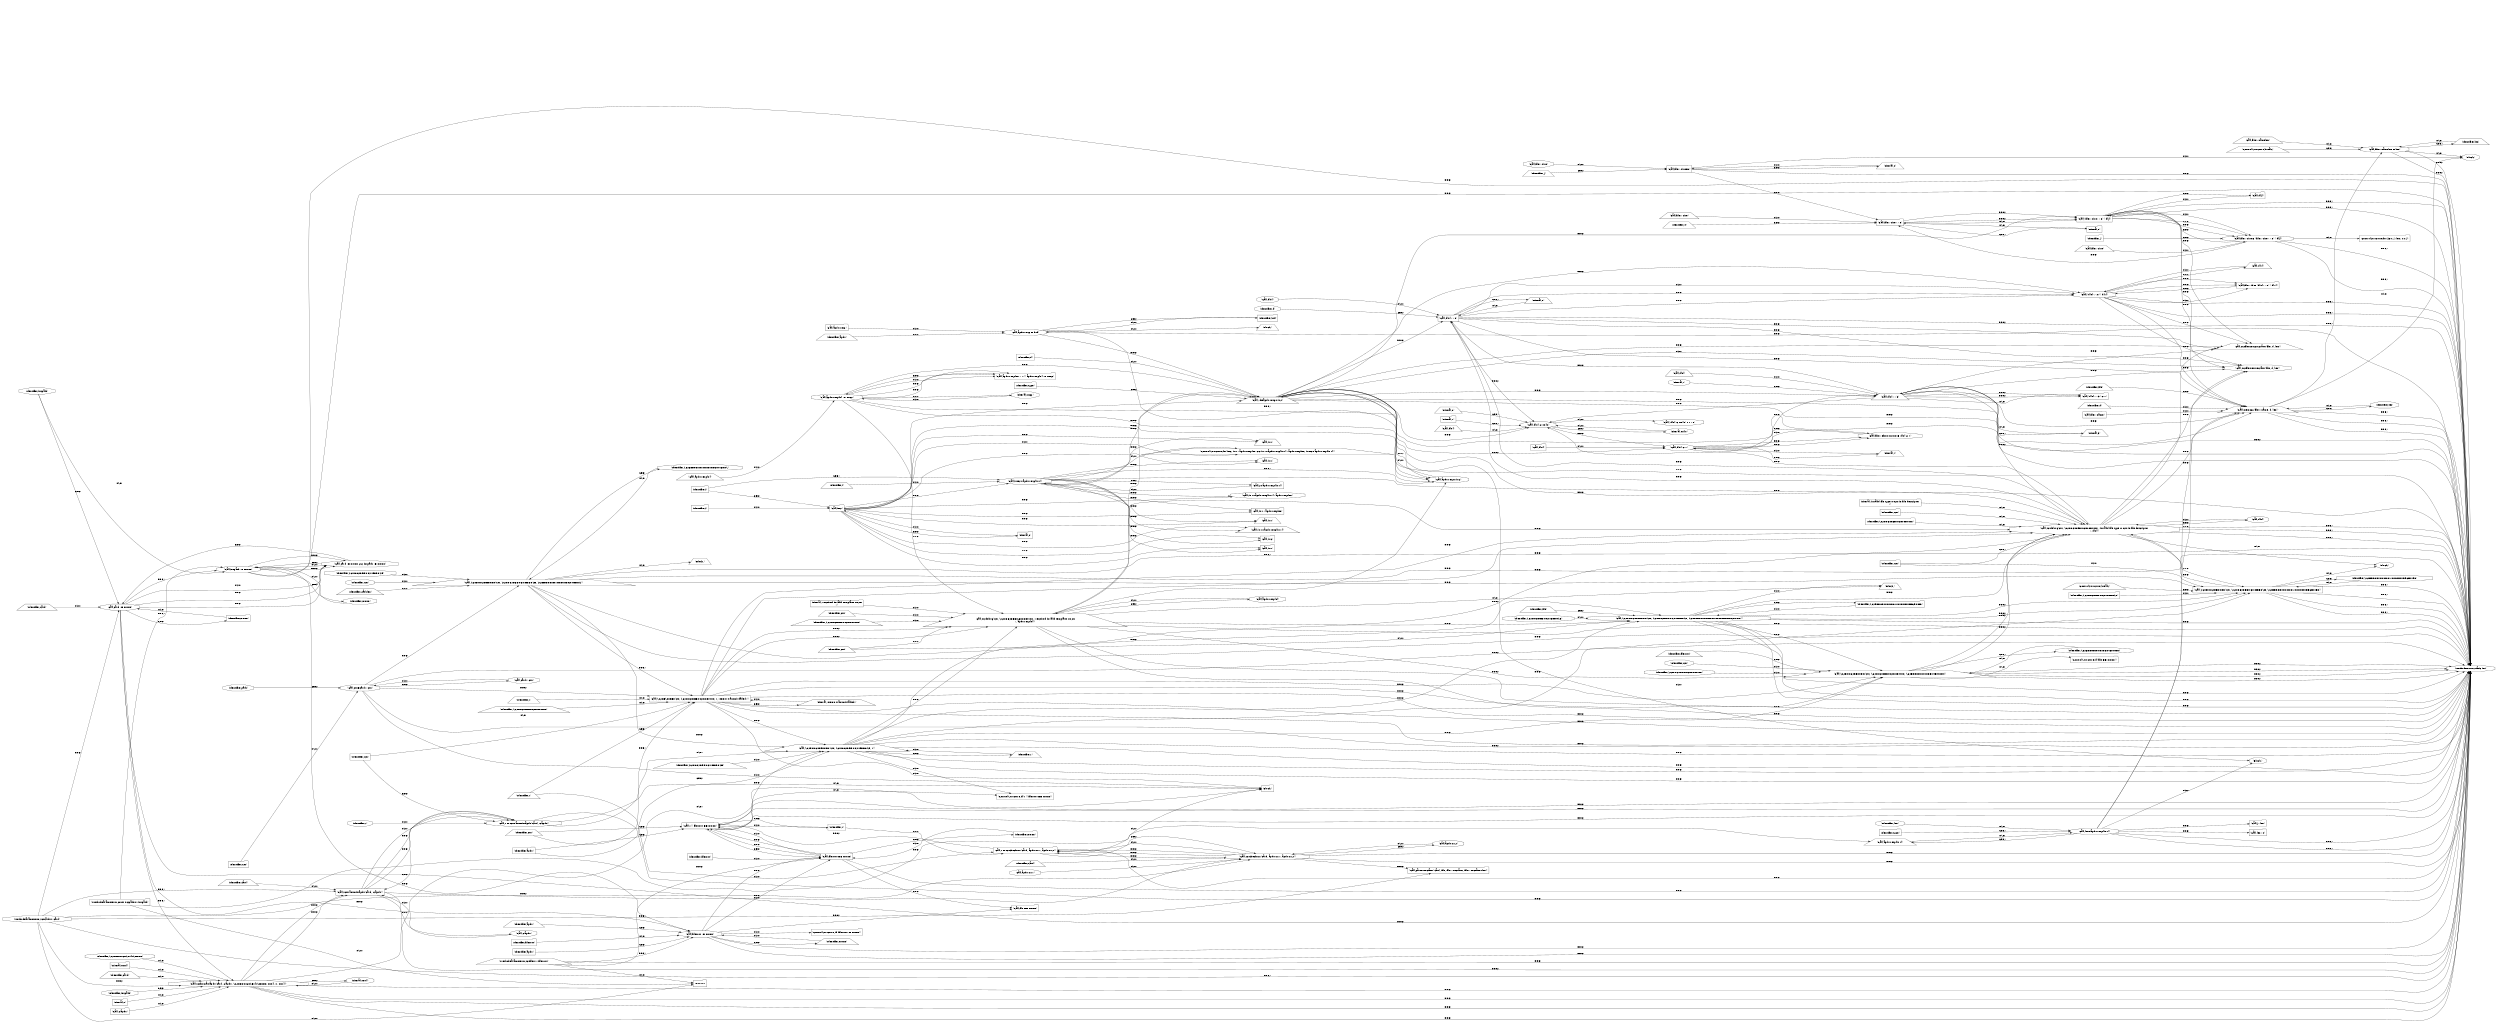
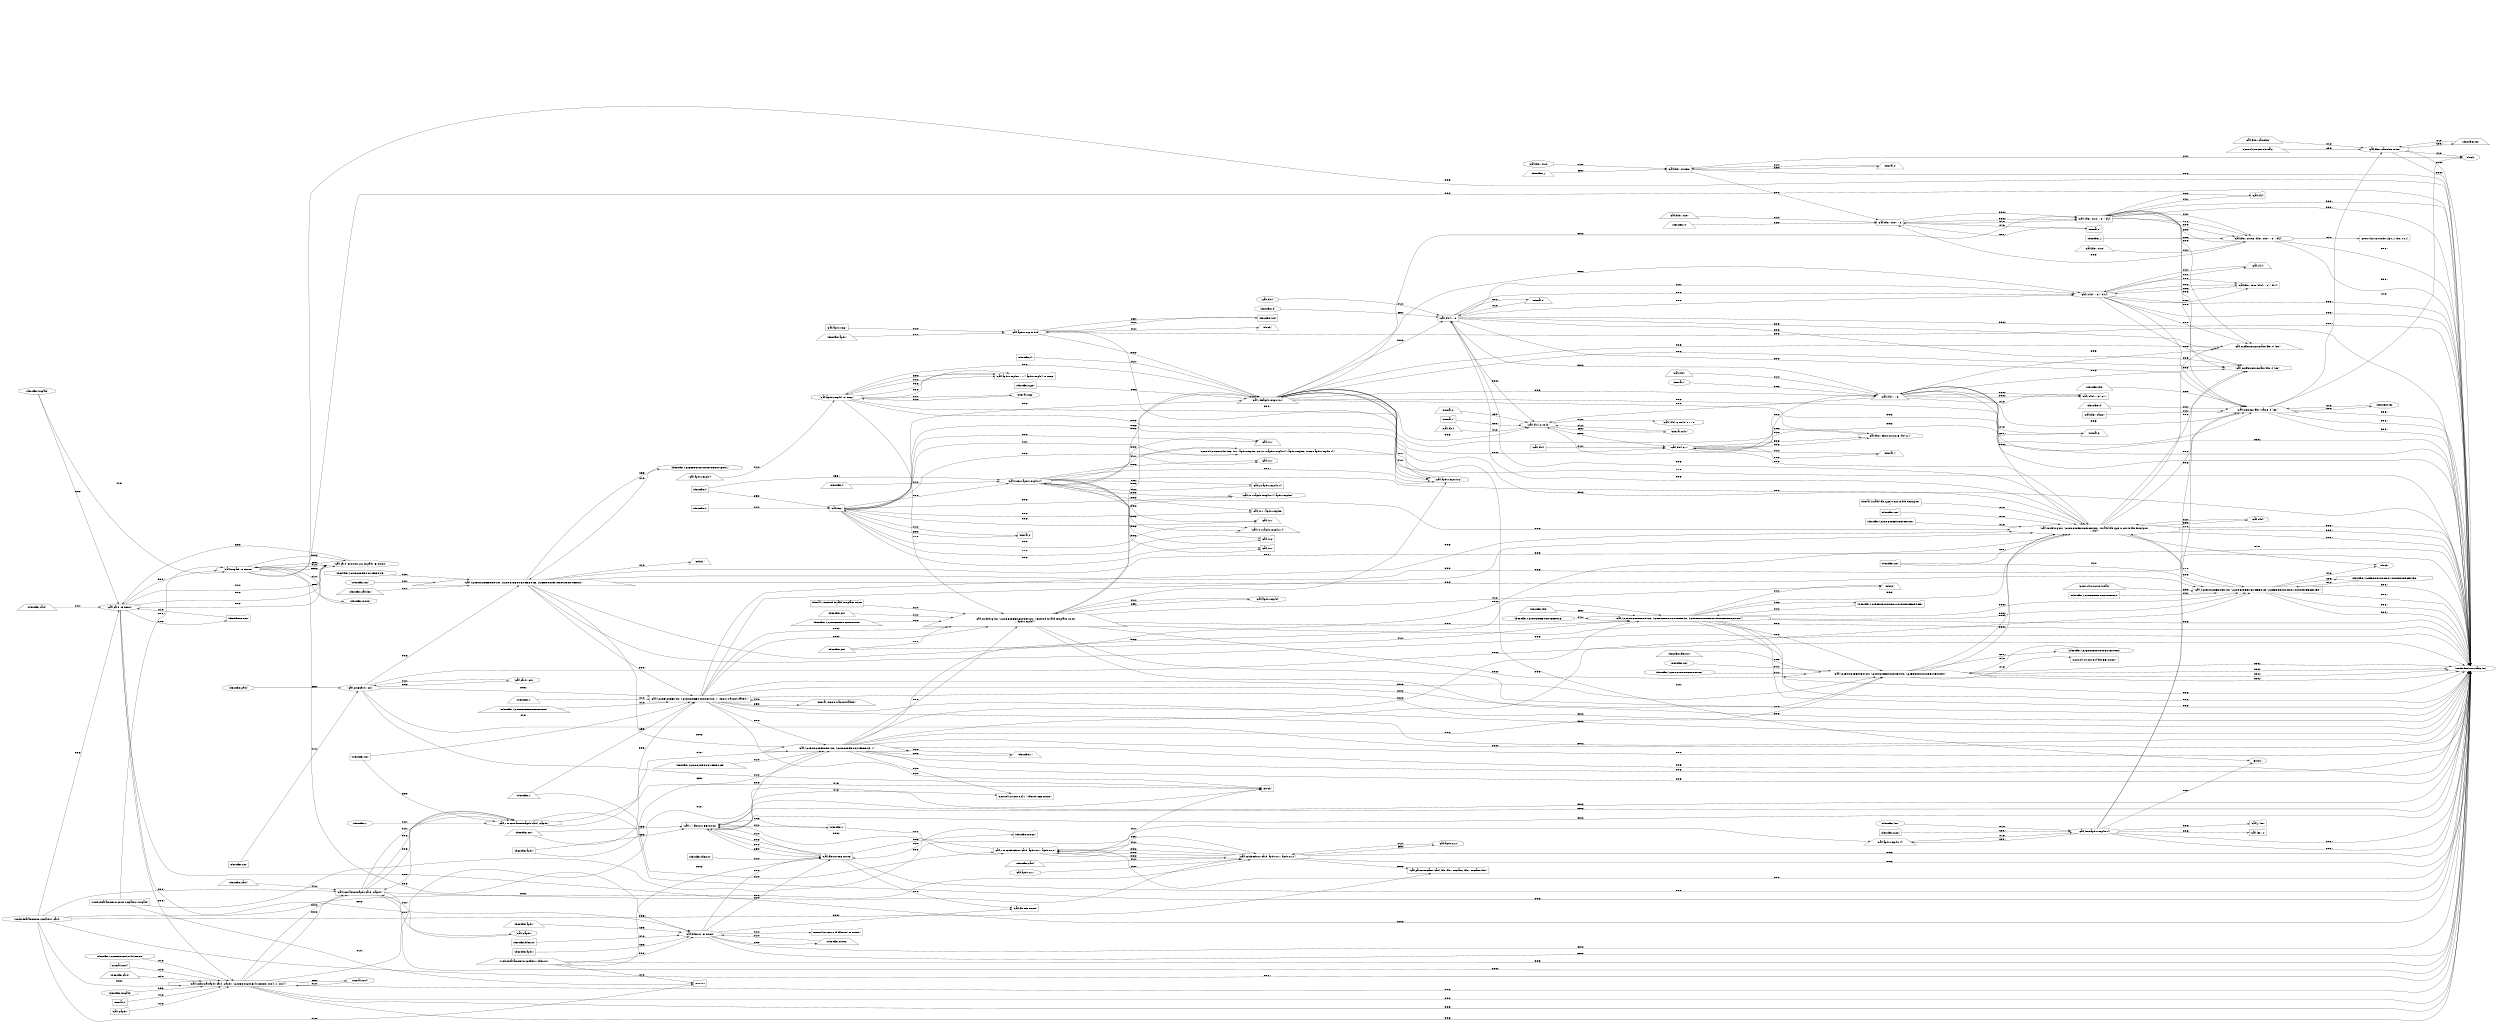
(1679, 351) -> (1679, 351)
(120, 607) -> (120, 607)
